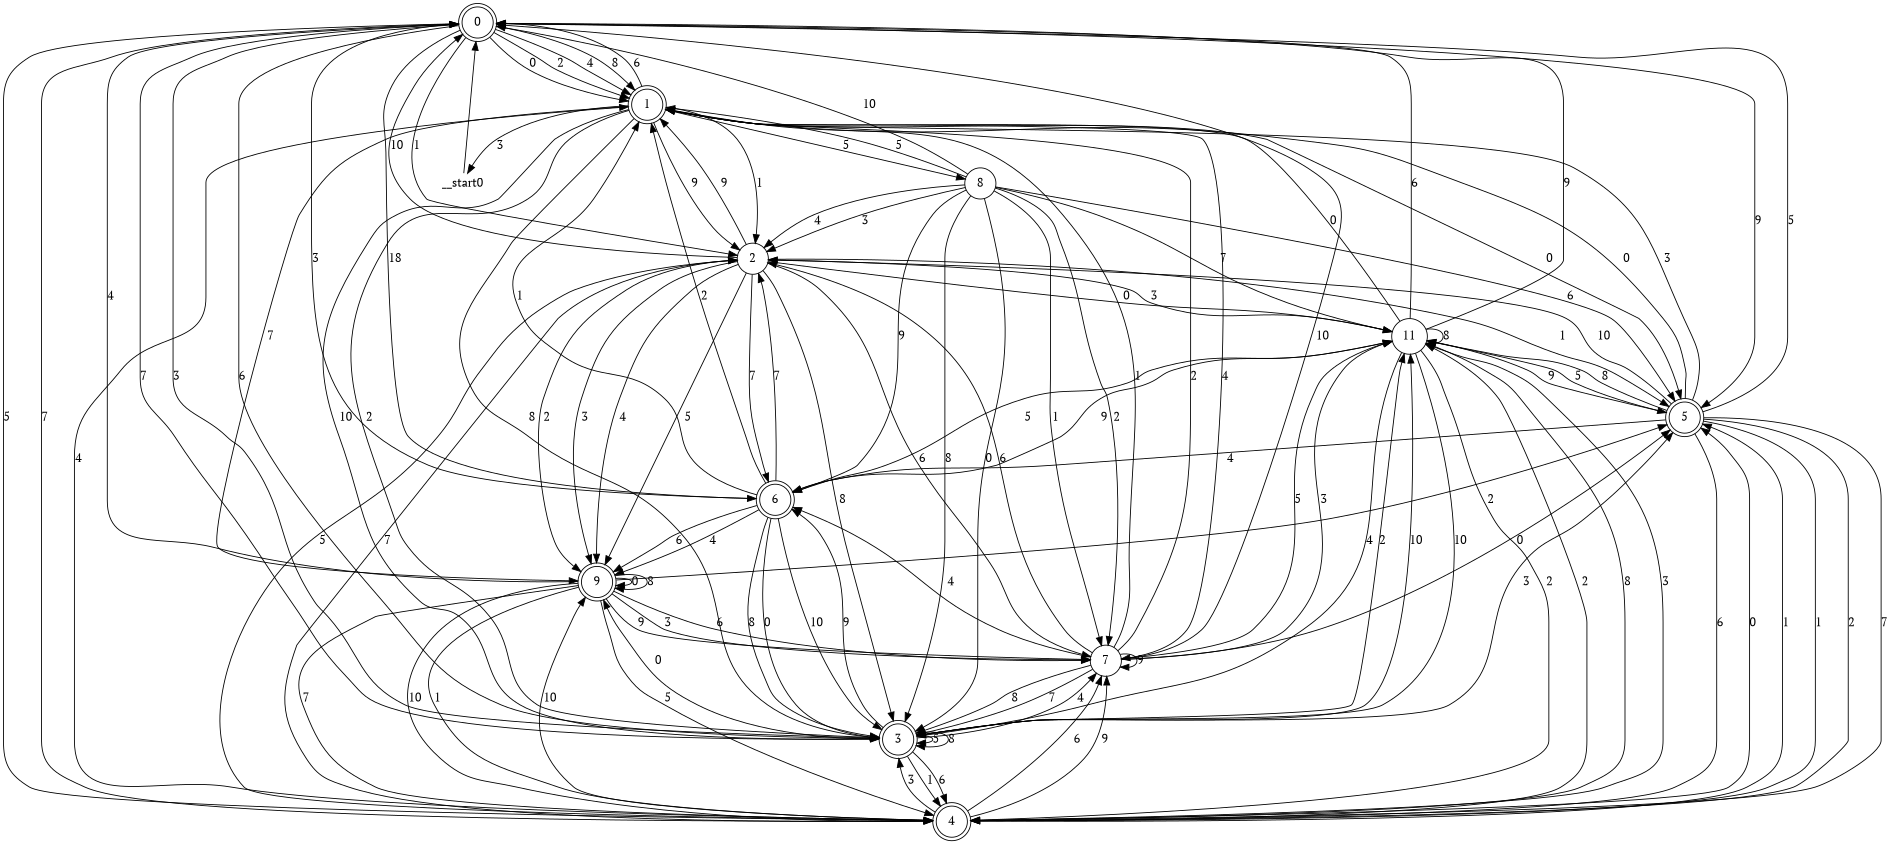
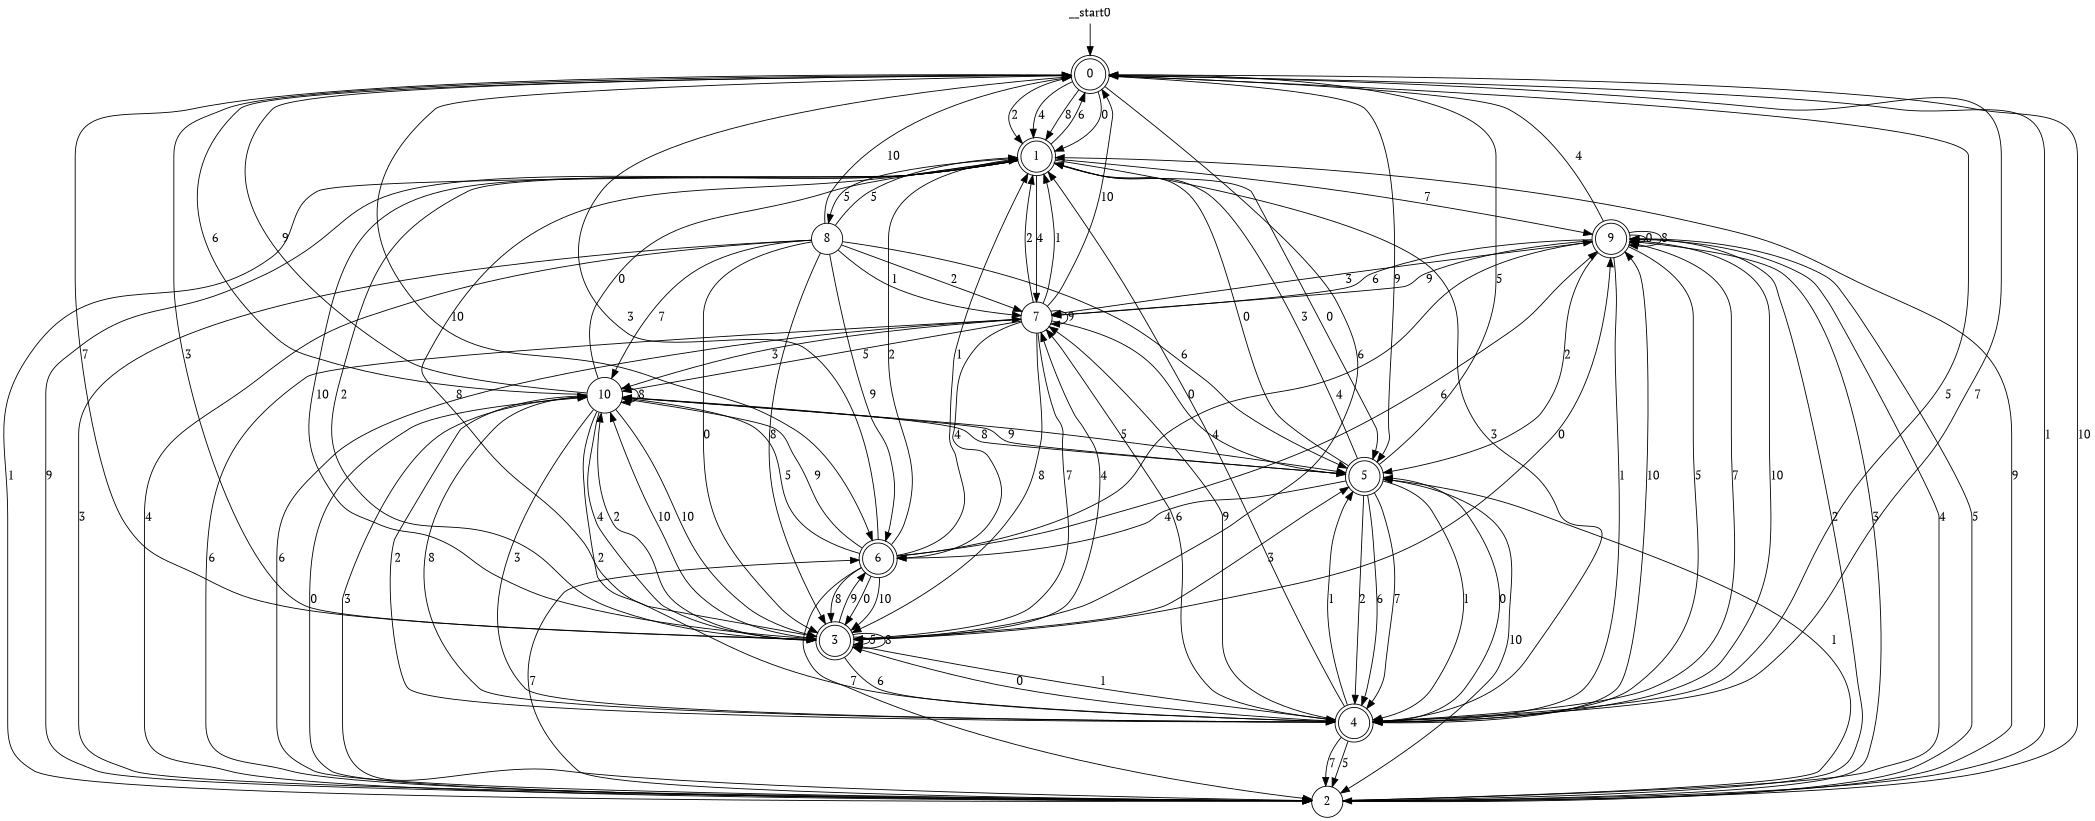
(543, 119) -> (1461, 389)
(395, 259) -> (458, 318)
(1410, 336) -> (605, 395)
(834, 489) -> none
(911, 781) -> (1020, 682)
